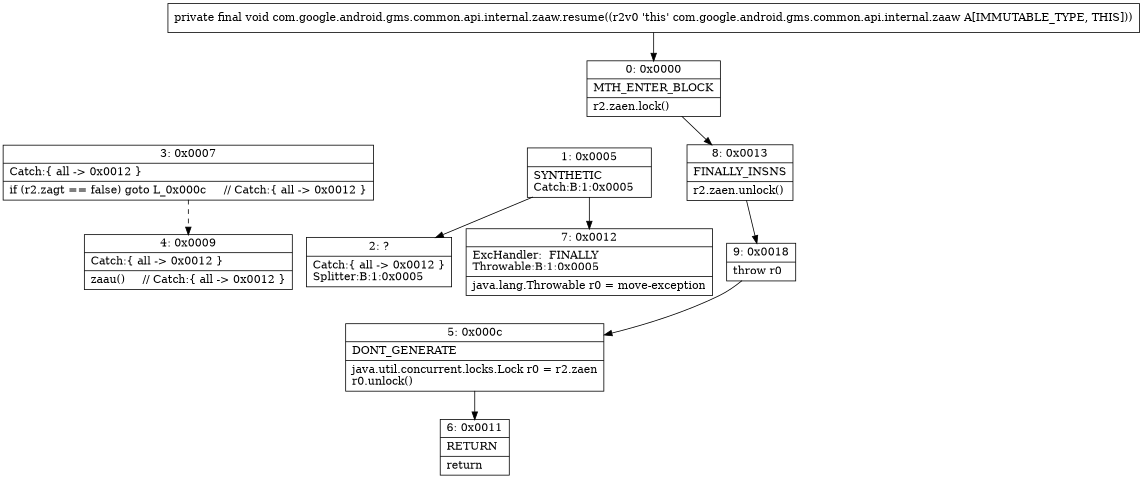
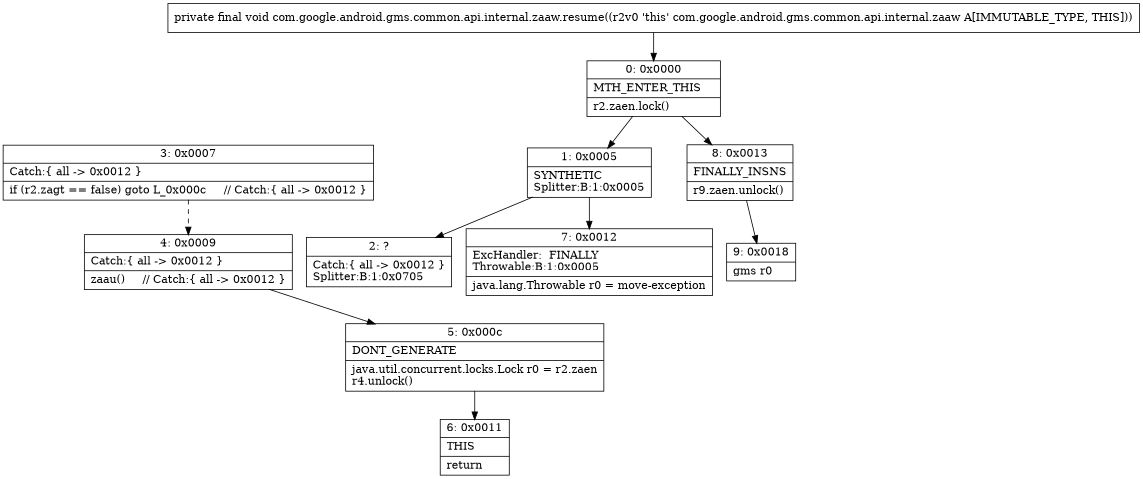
(654, 88) -> (647, 88)
none -> (623, 129)
(584, 188) -> (589, 188)
(738, 191) -> (738, 191)
(758, 271) -> (753, 271)
(368, 277) -> (368, 277)
(679, 312) -> (318, 305)
(383, 381) -> (383, 381)
(472, 447) -> (461, 447)
